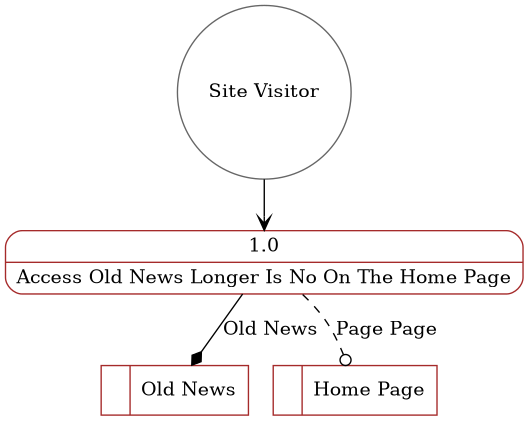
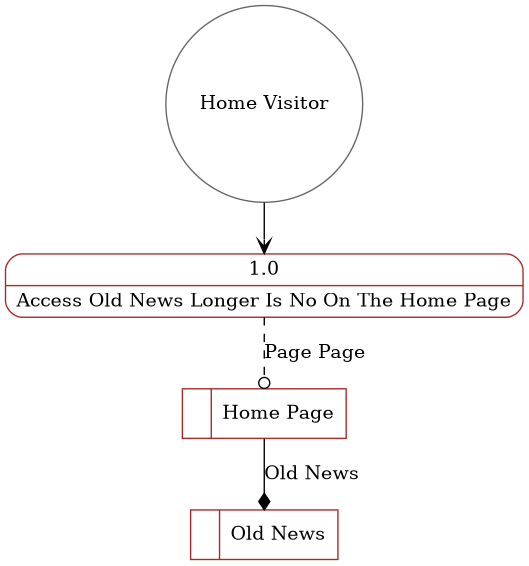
(264, 92) -> (264, 104)
(222, 323) -> (264, 466)
